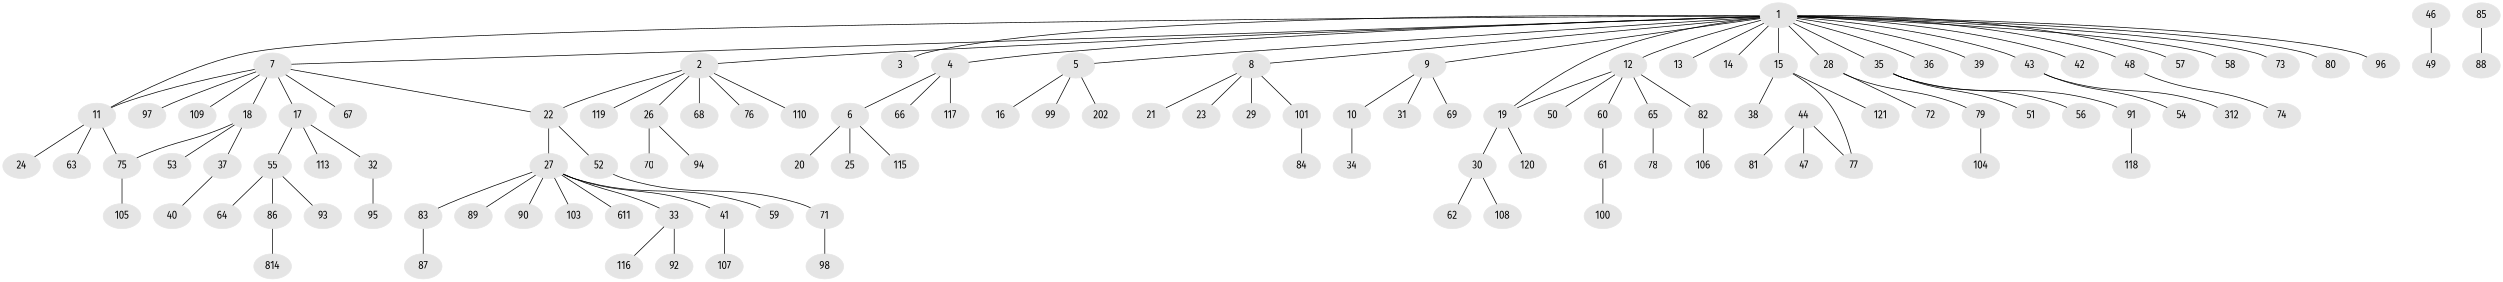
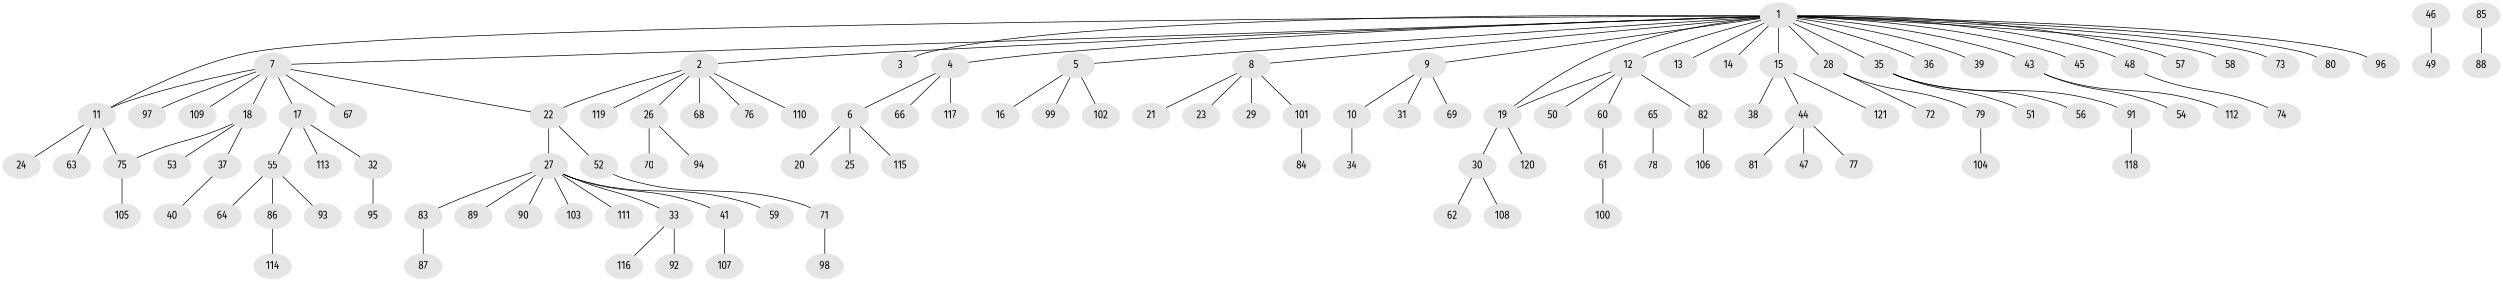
(2080, 66) -> (2080, 66)
(1641, 91) -> none
(1831, 107) -> (1791, 91)
(1101, 116) -> (1101, 116)
(2232, 116) -> (2232, 116)
(624, 216) -> (624, 216)
(273, 266) -> (273, 266)
